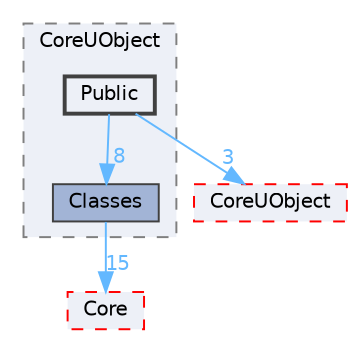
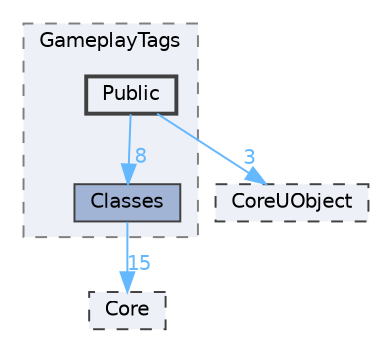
(100, 42) -> (111, 42)
(270, 203) -> (292, 203)
(106, 311) -> (127, 311)
